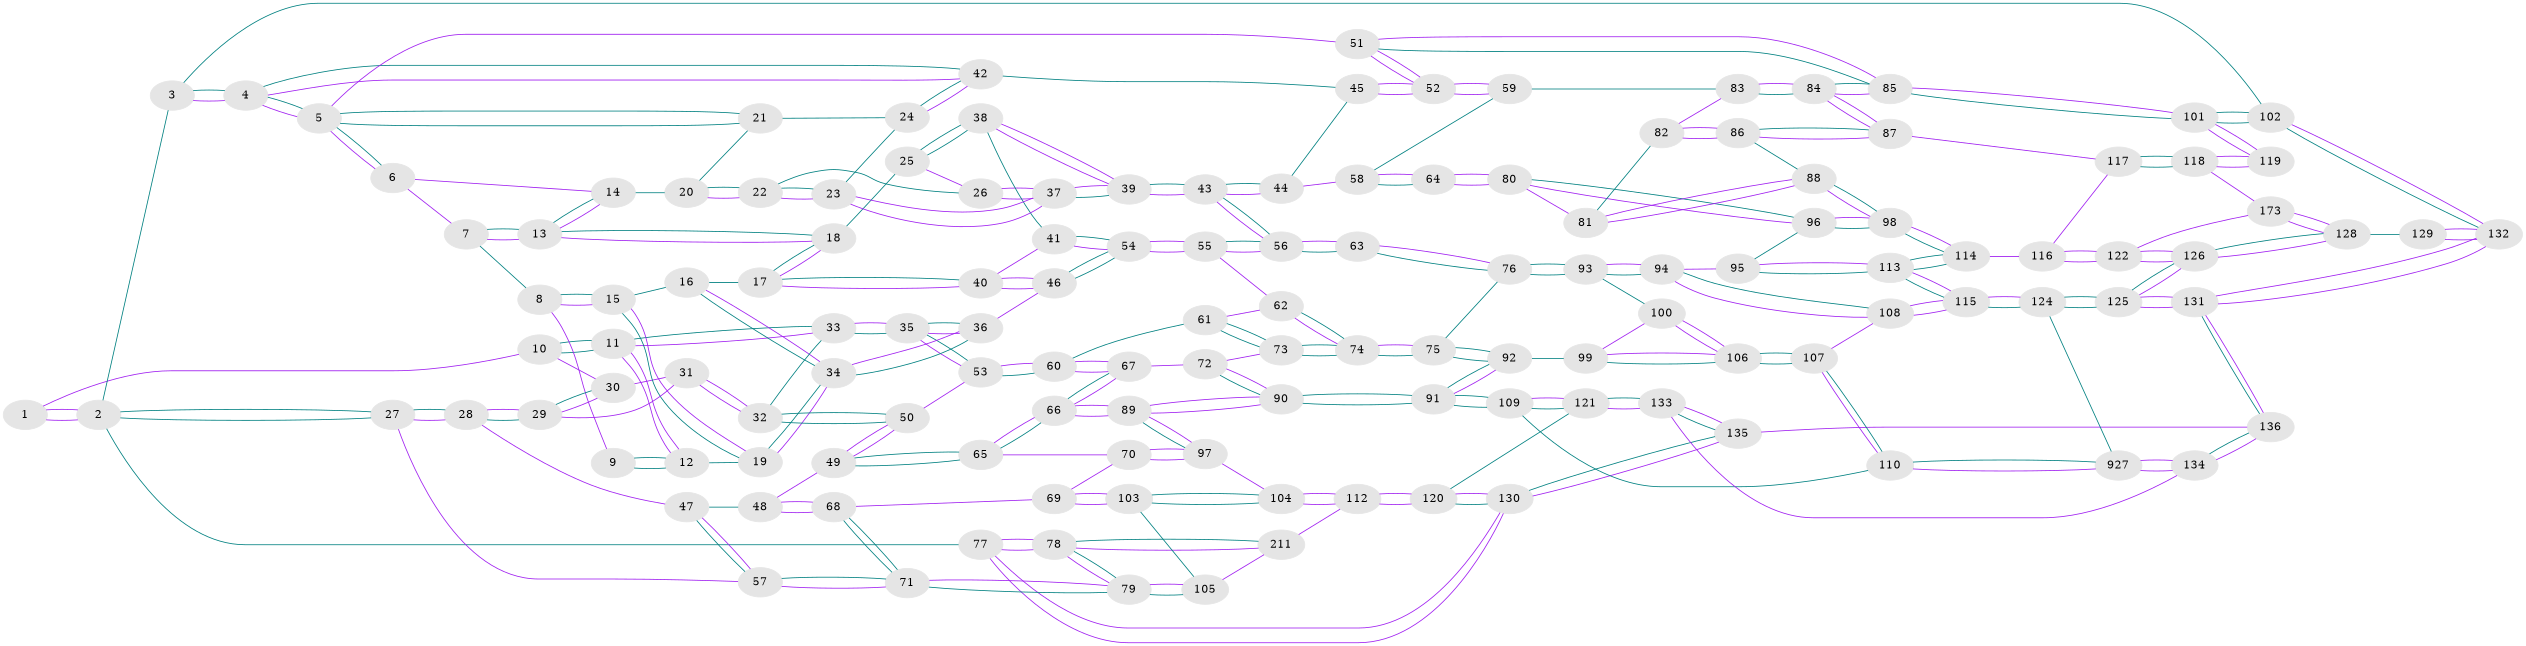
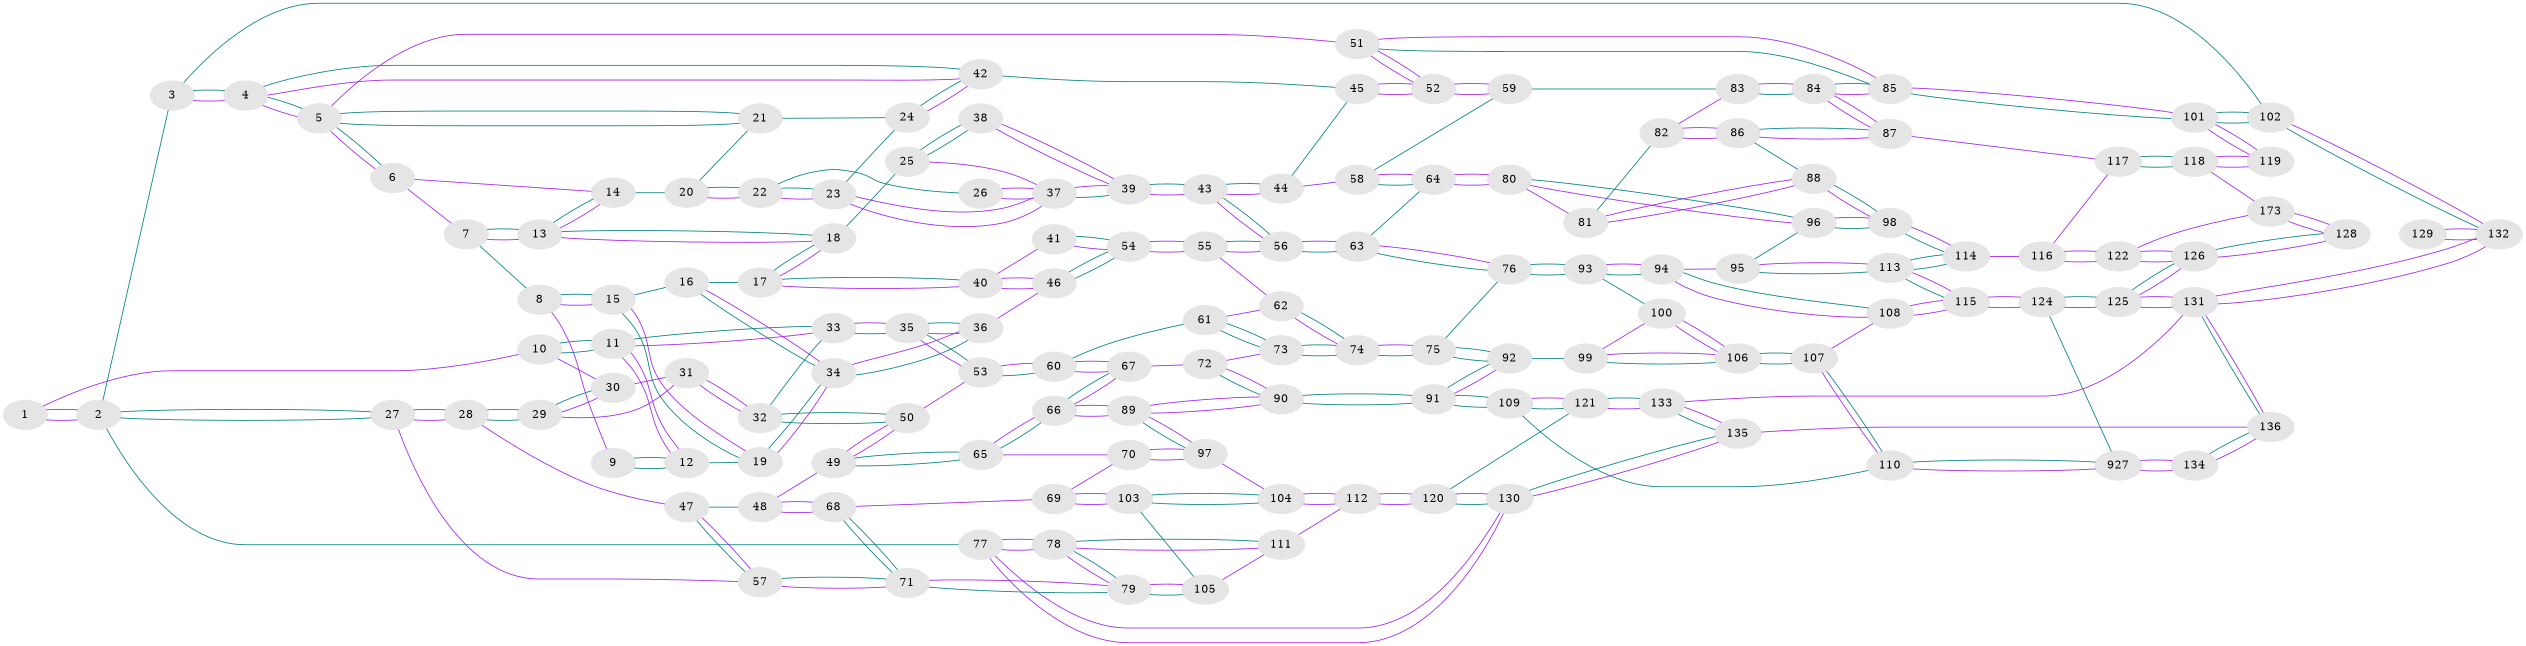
(944, 178) -> (984, 168)
(1012, 182) -> none
none -> (1395, 213)
(2385, 234) -> none
(1909, 518) -> (1947, 396)
(1281, 545) -> (1281, 545)
